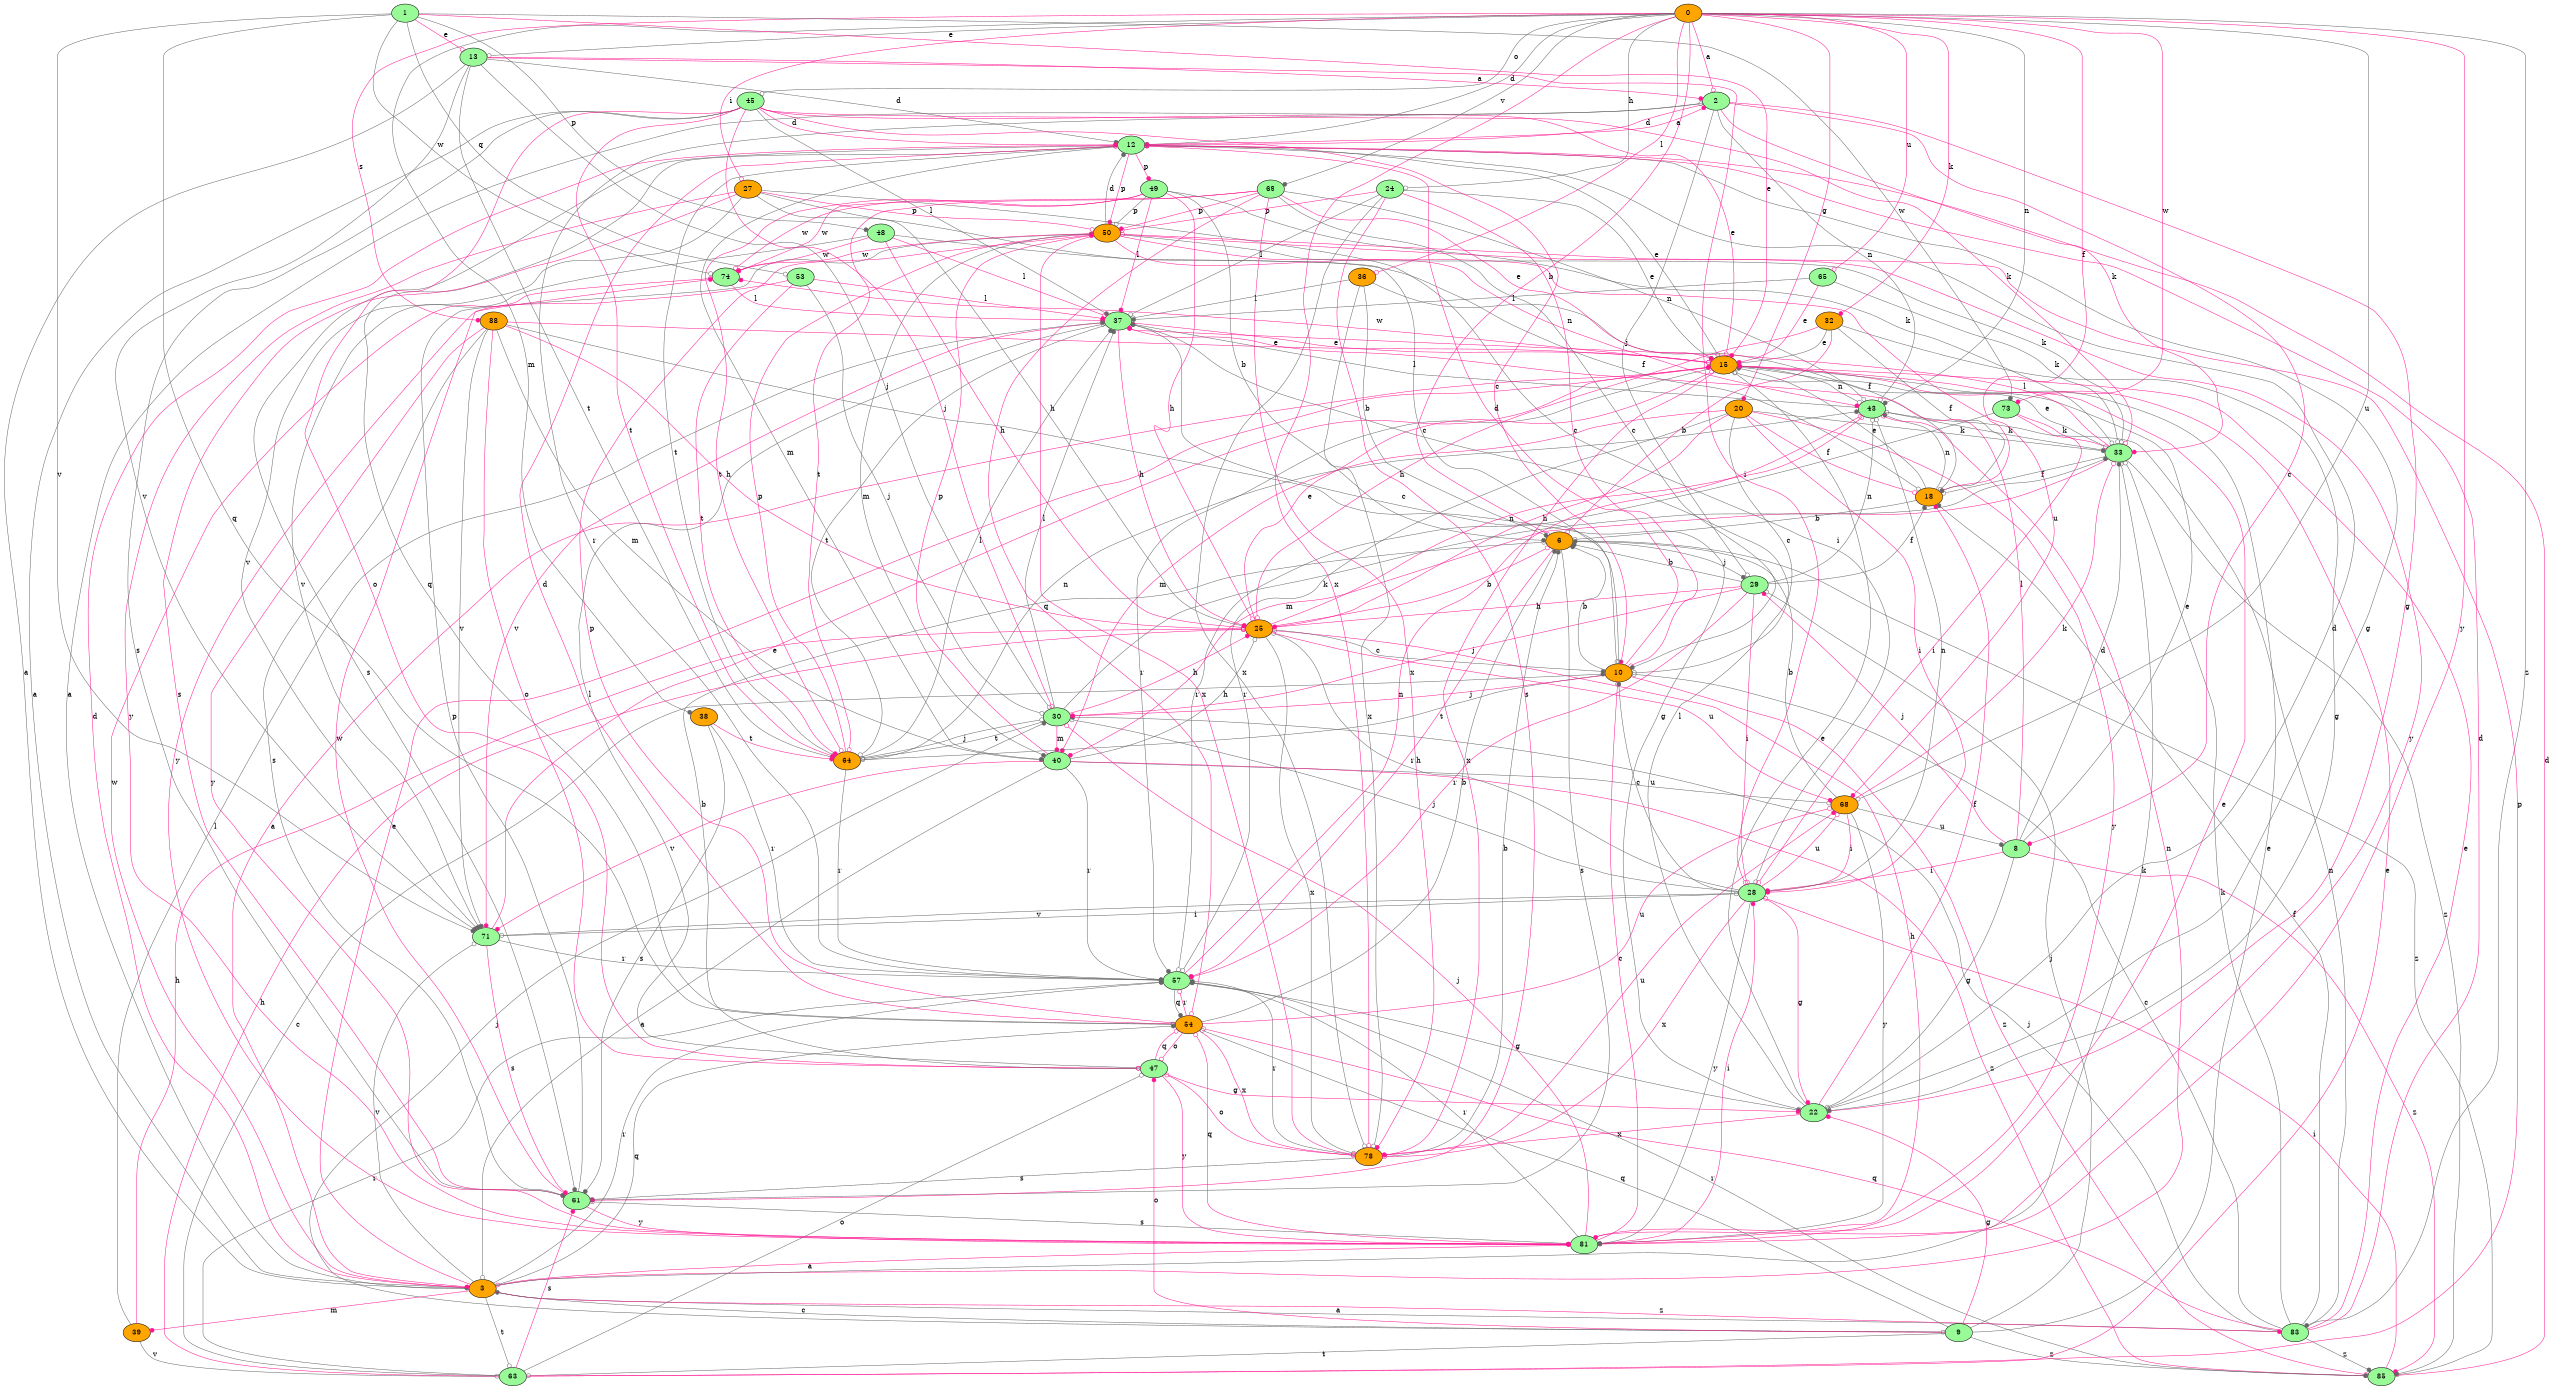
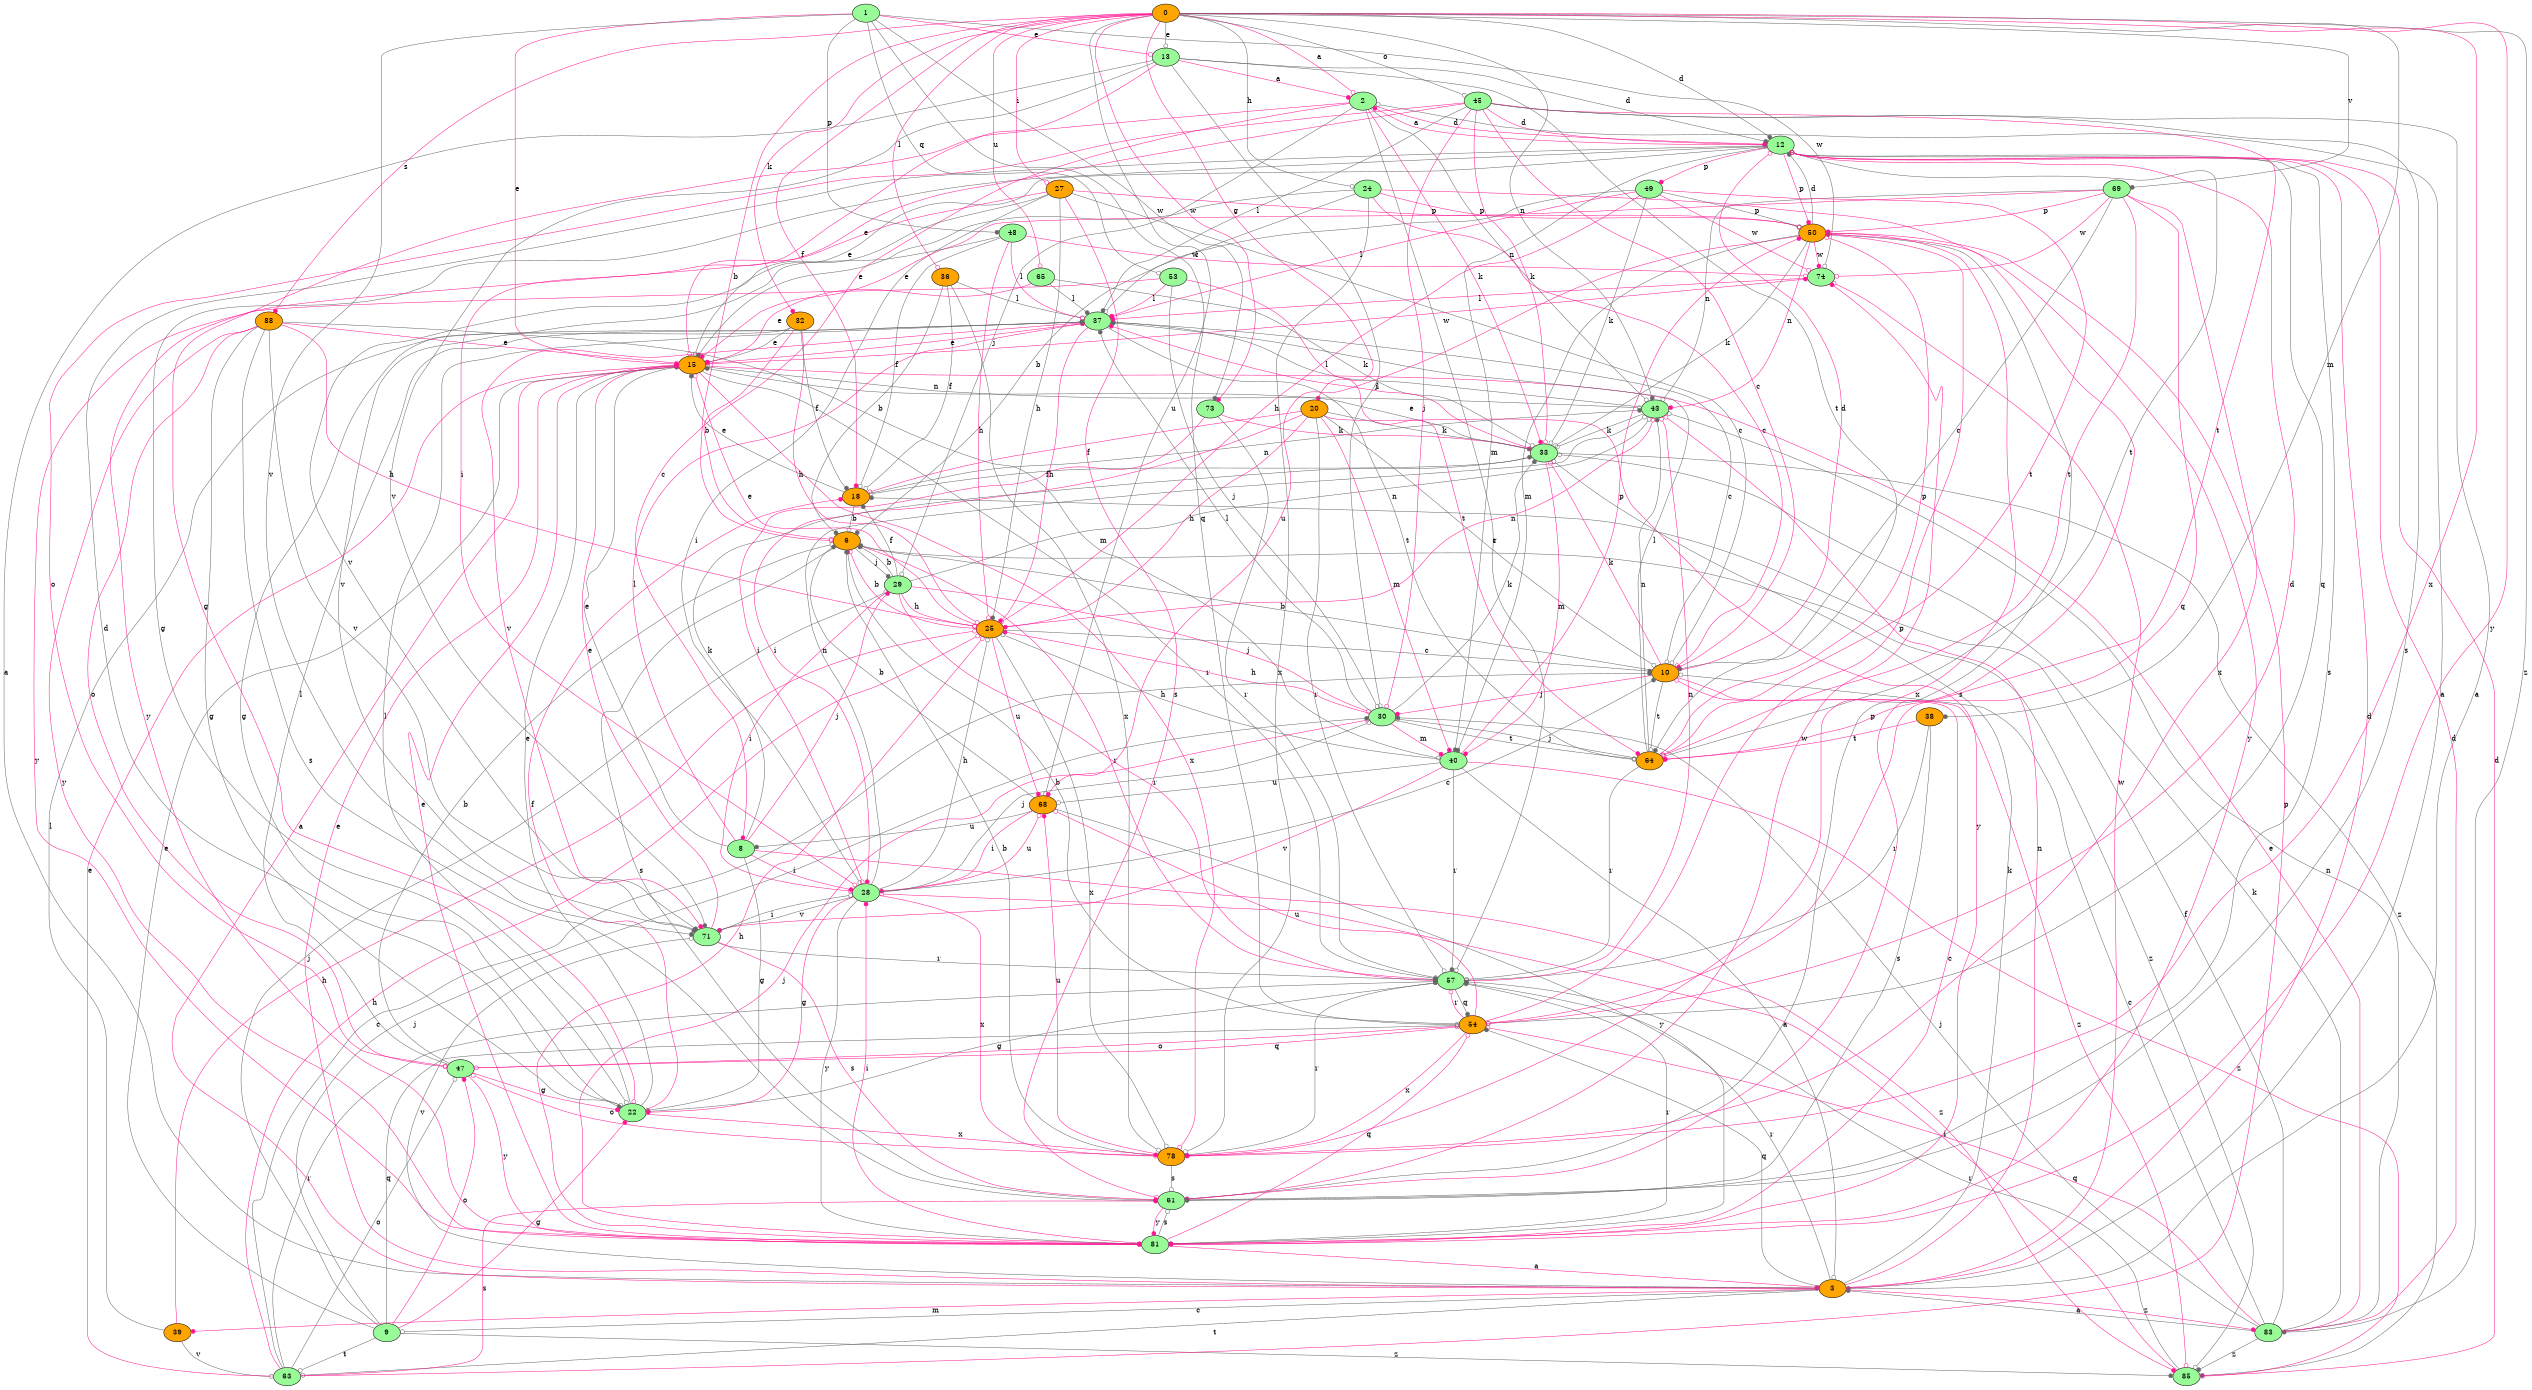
(2103, 651) -> (710, 651)
(2028, 663) -> (1608, 564)
